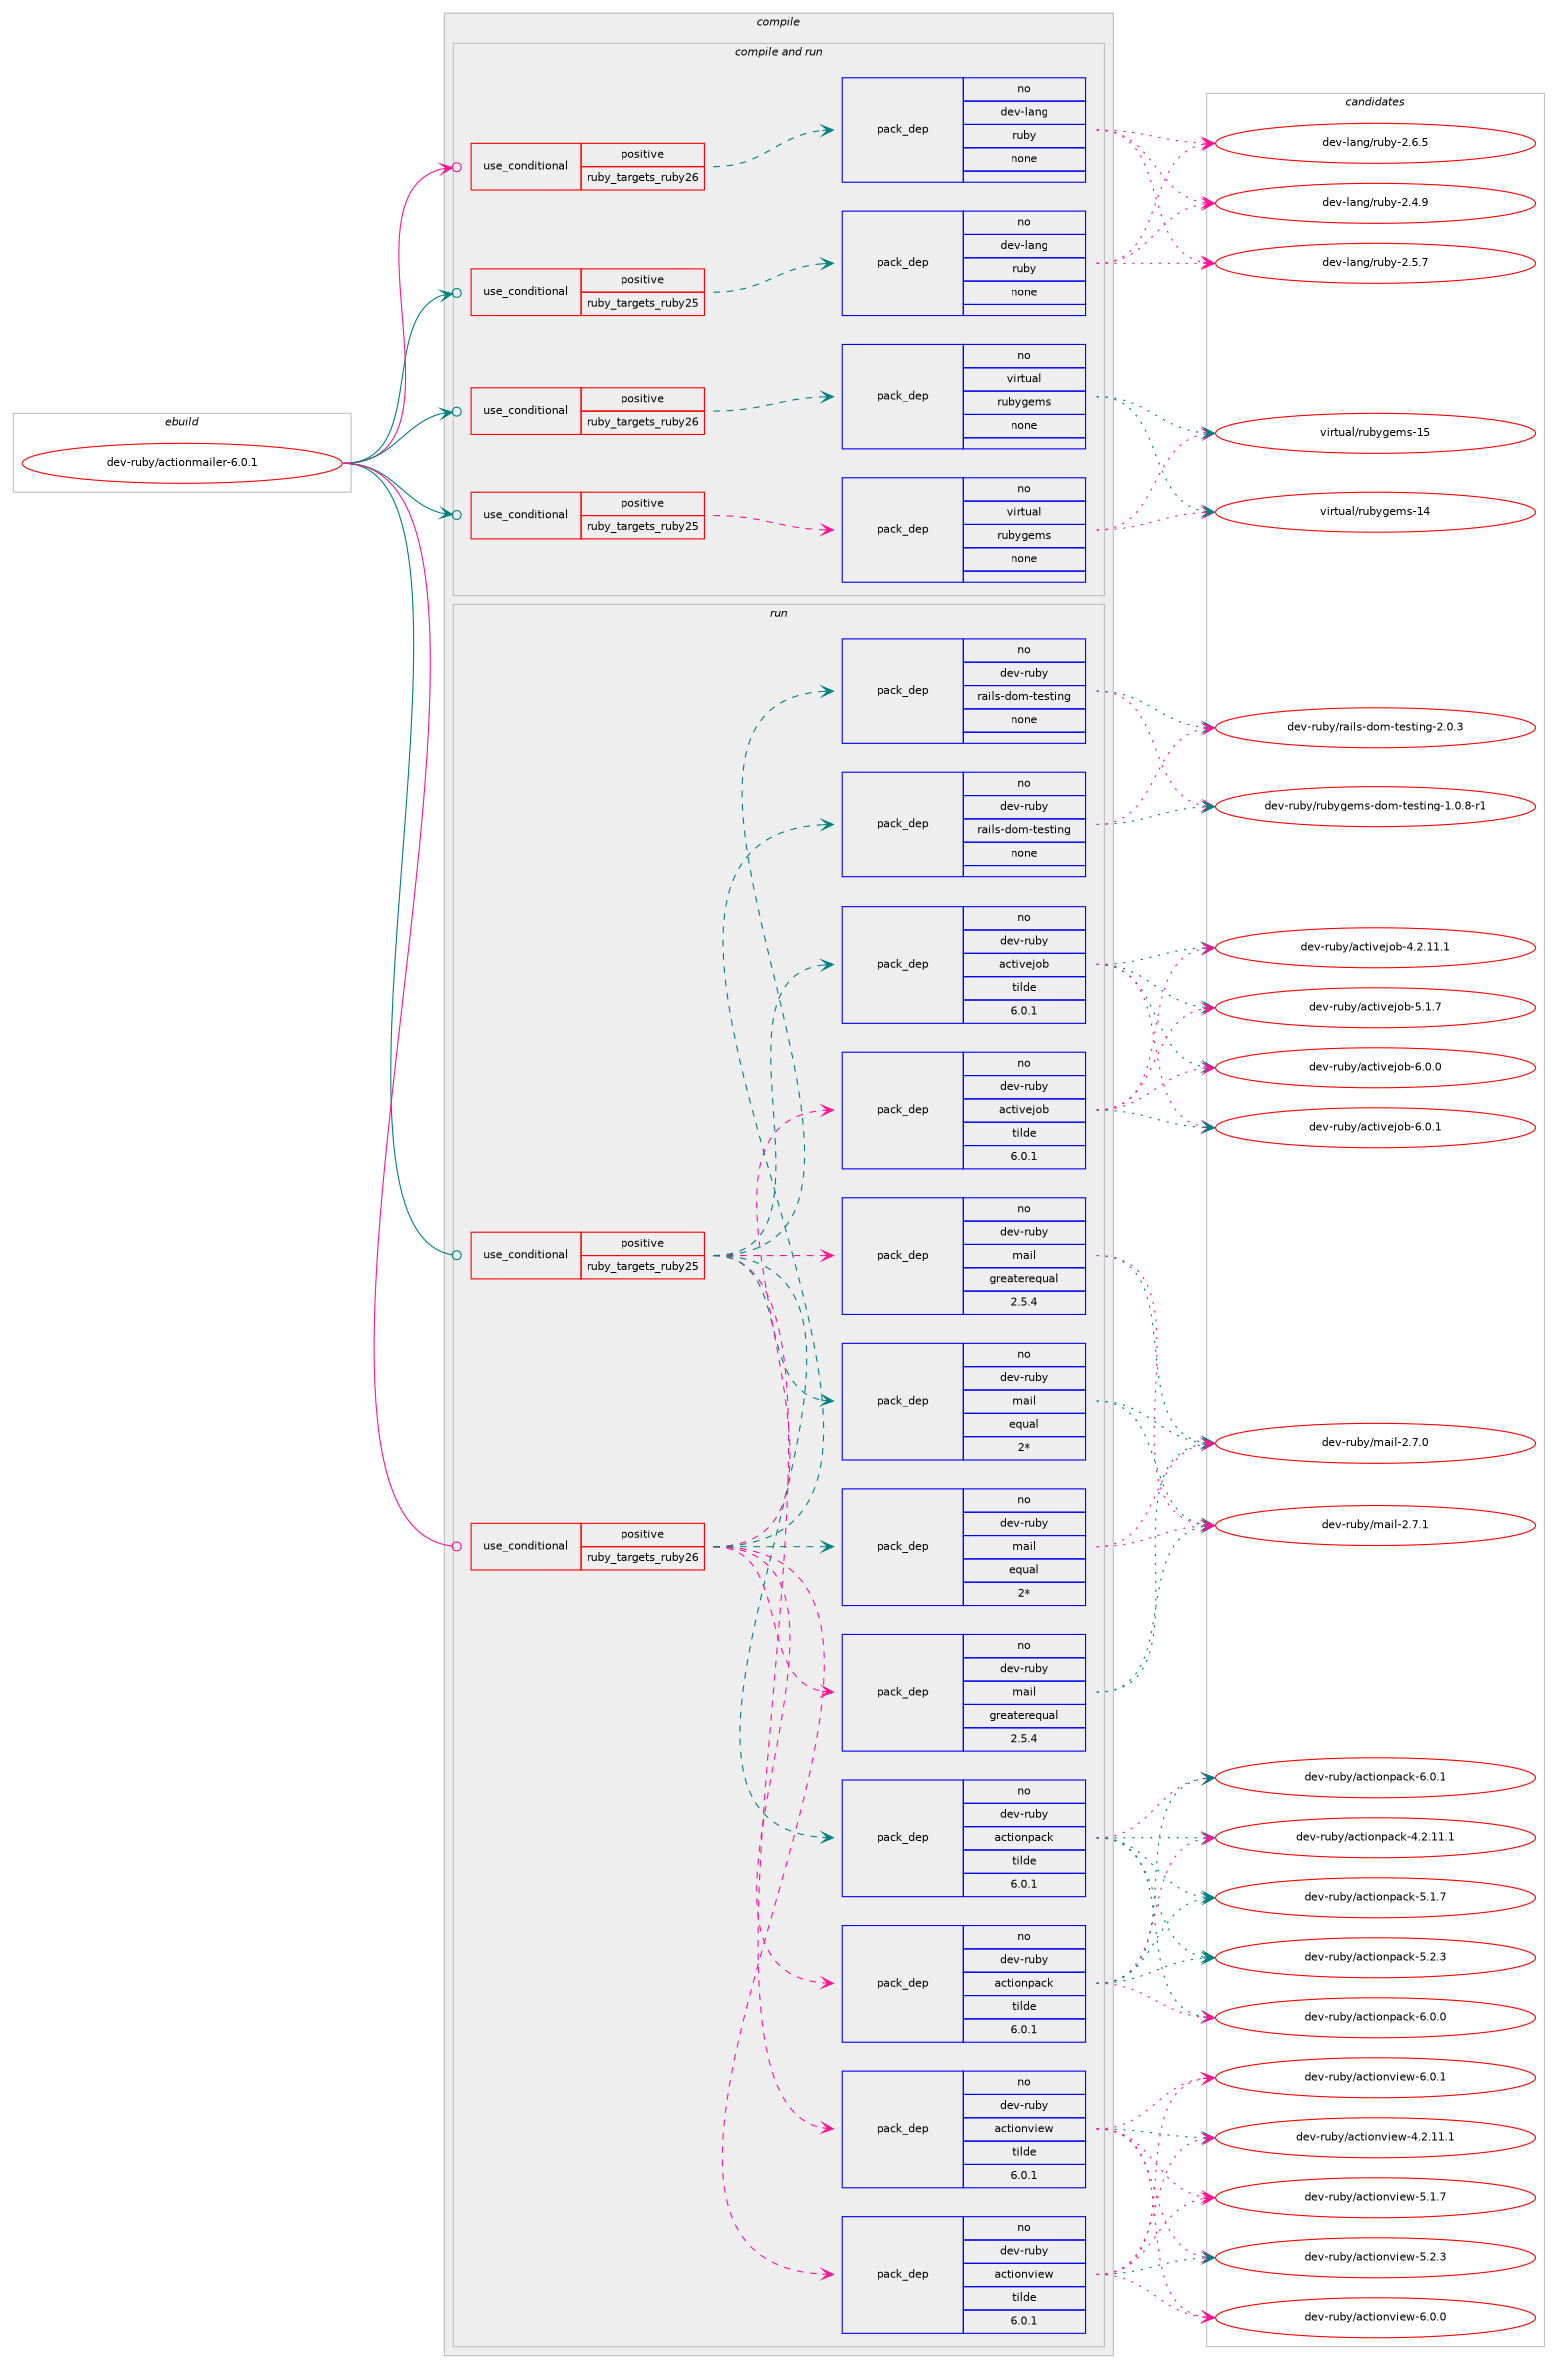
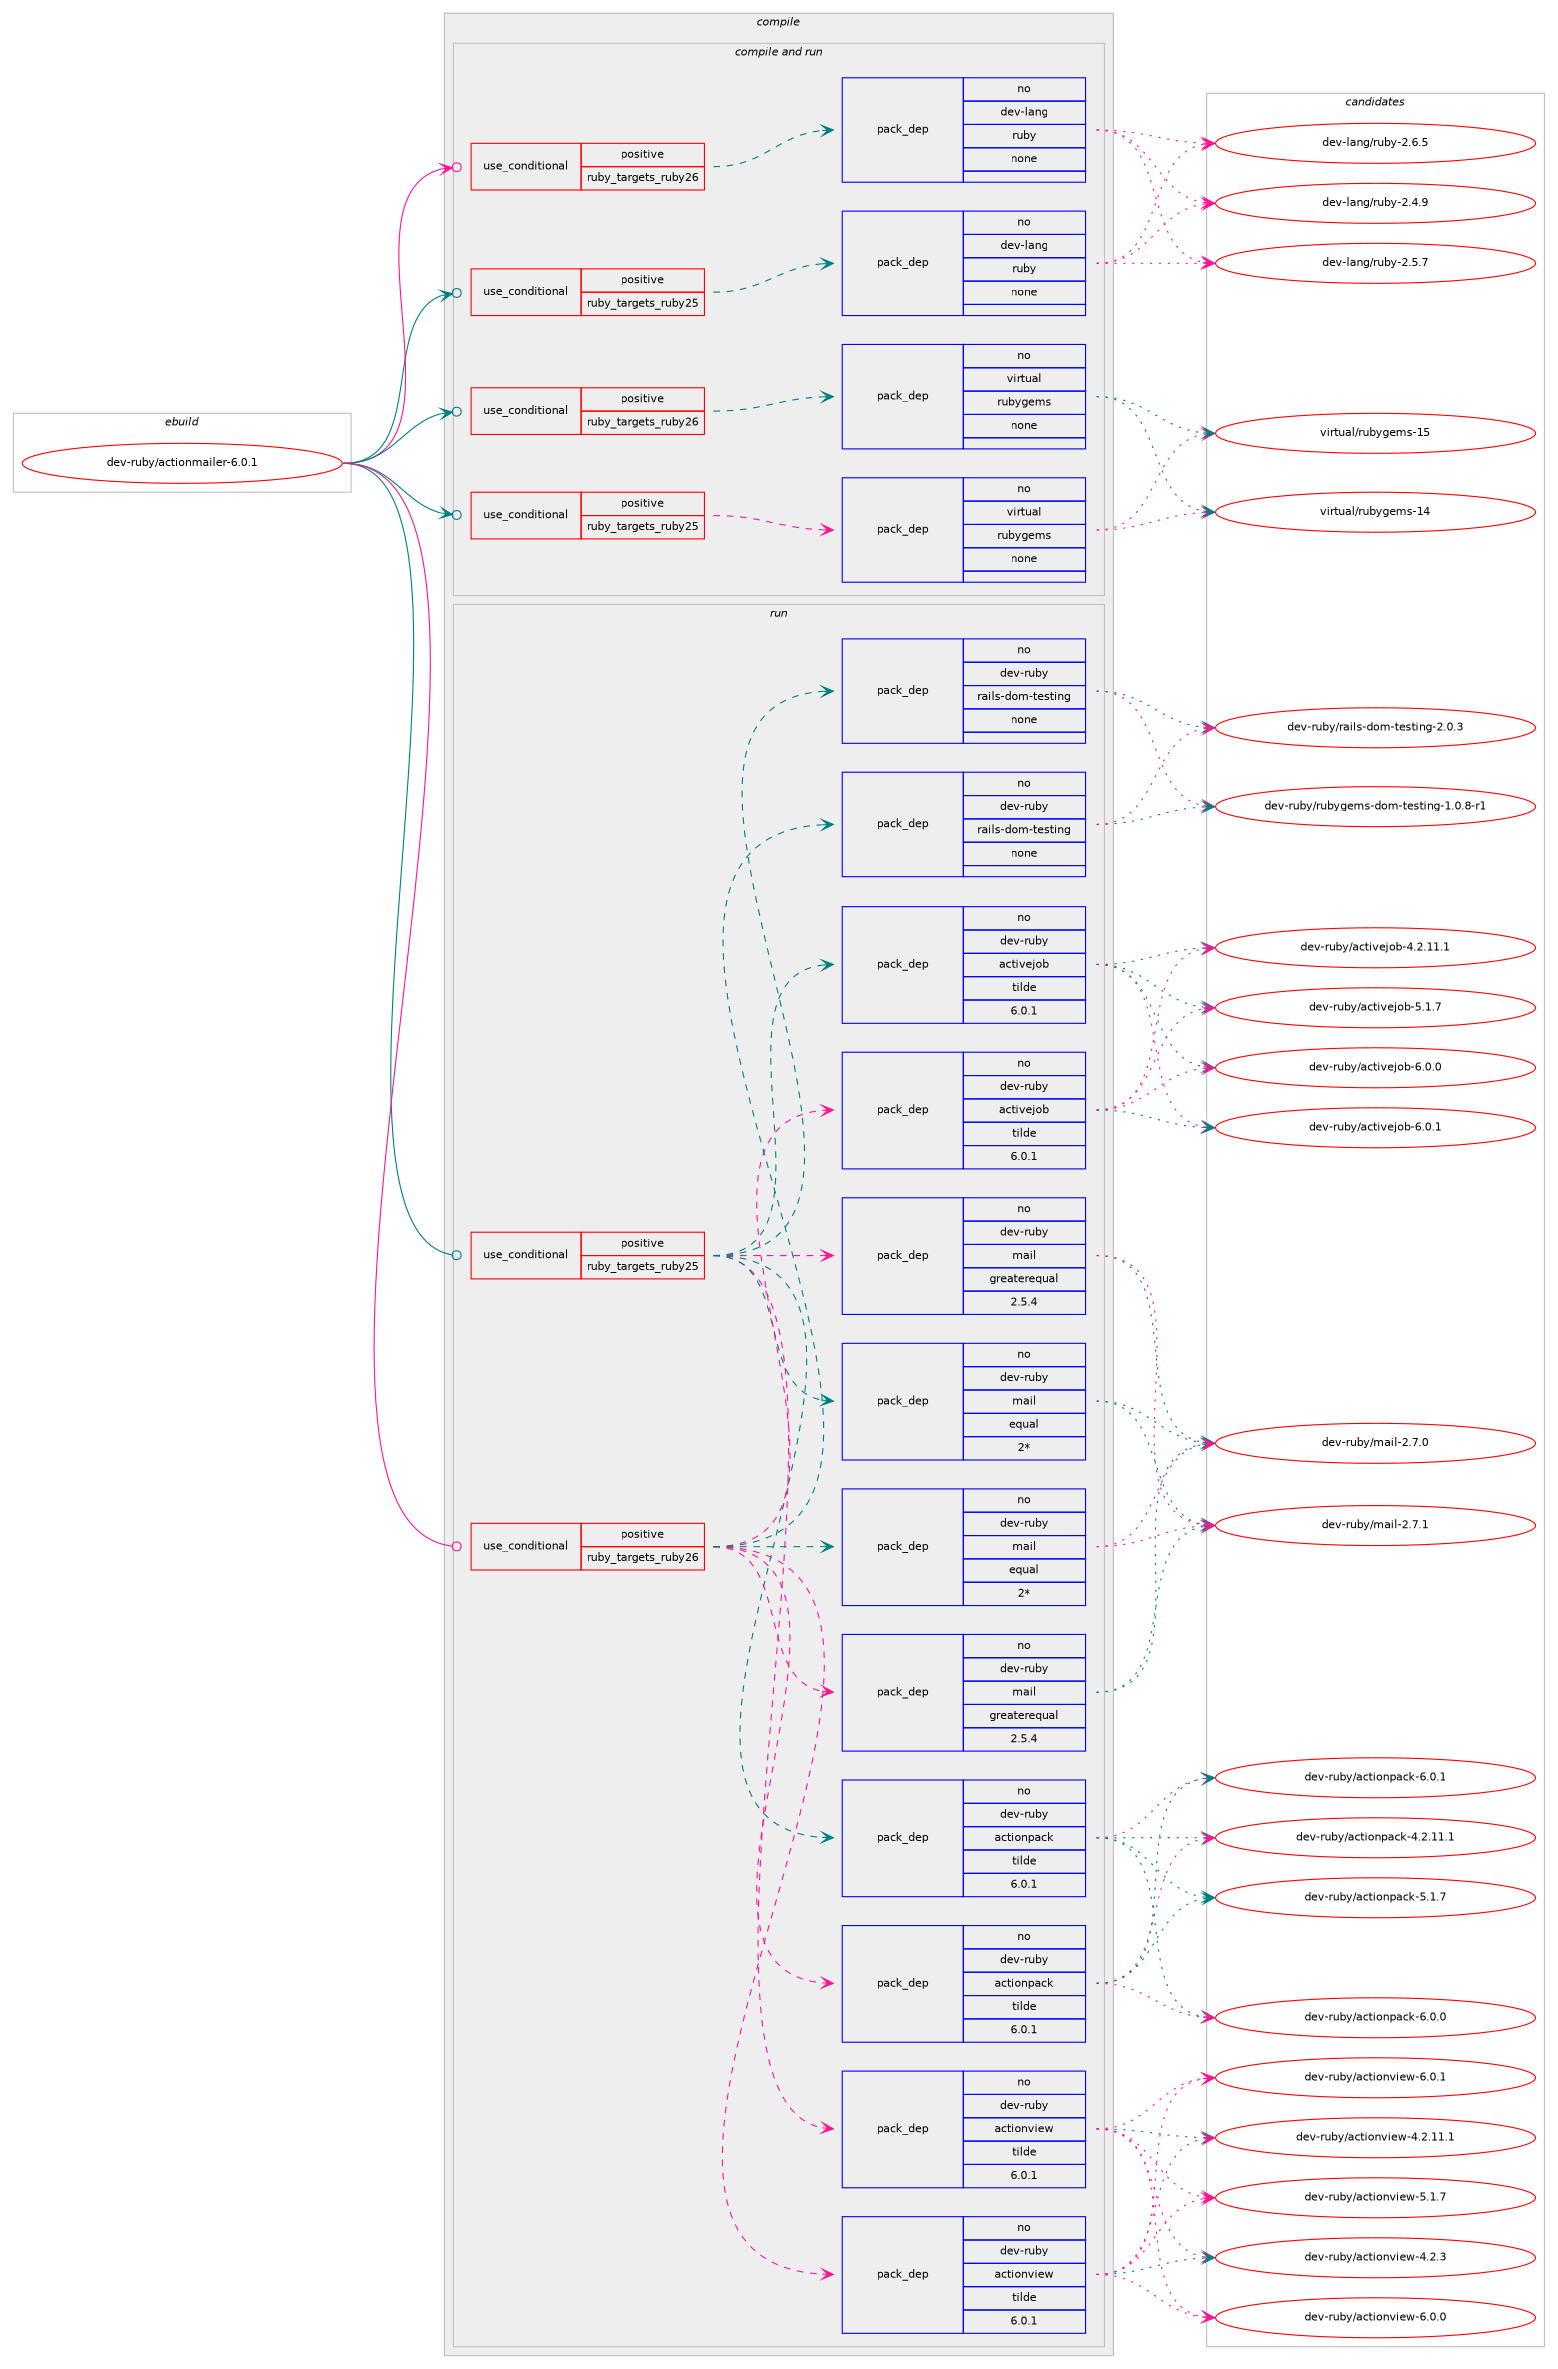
(1376, 1958) -> none
(1376, 2258) -> (1376, 2258)
